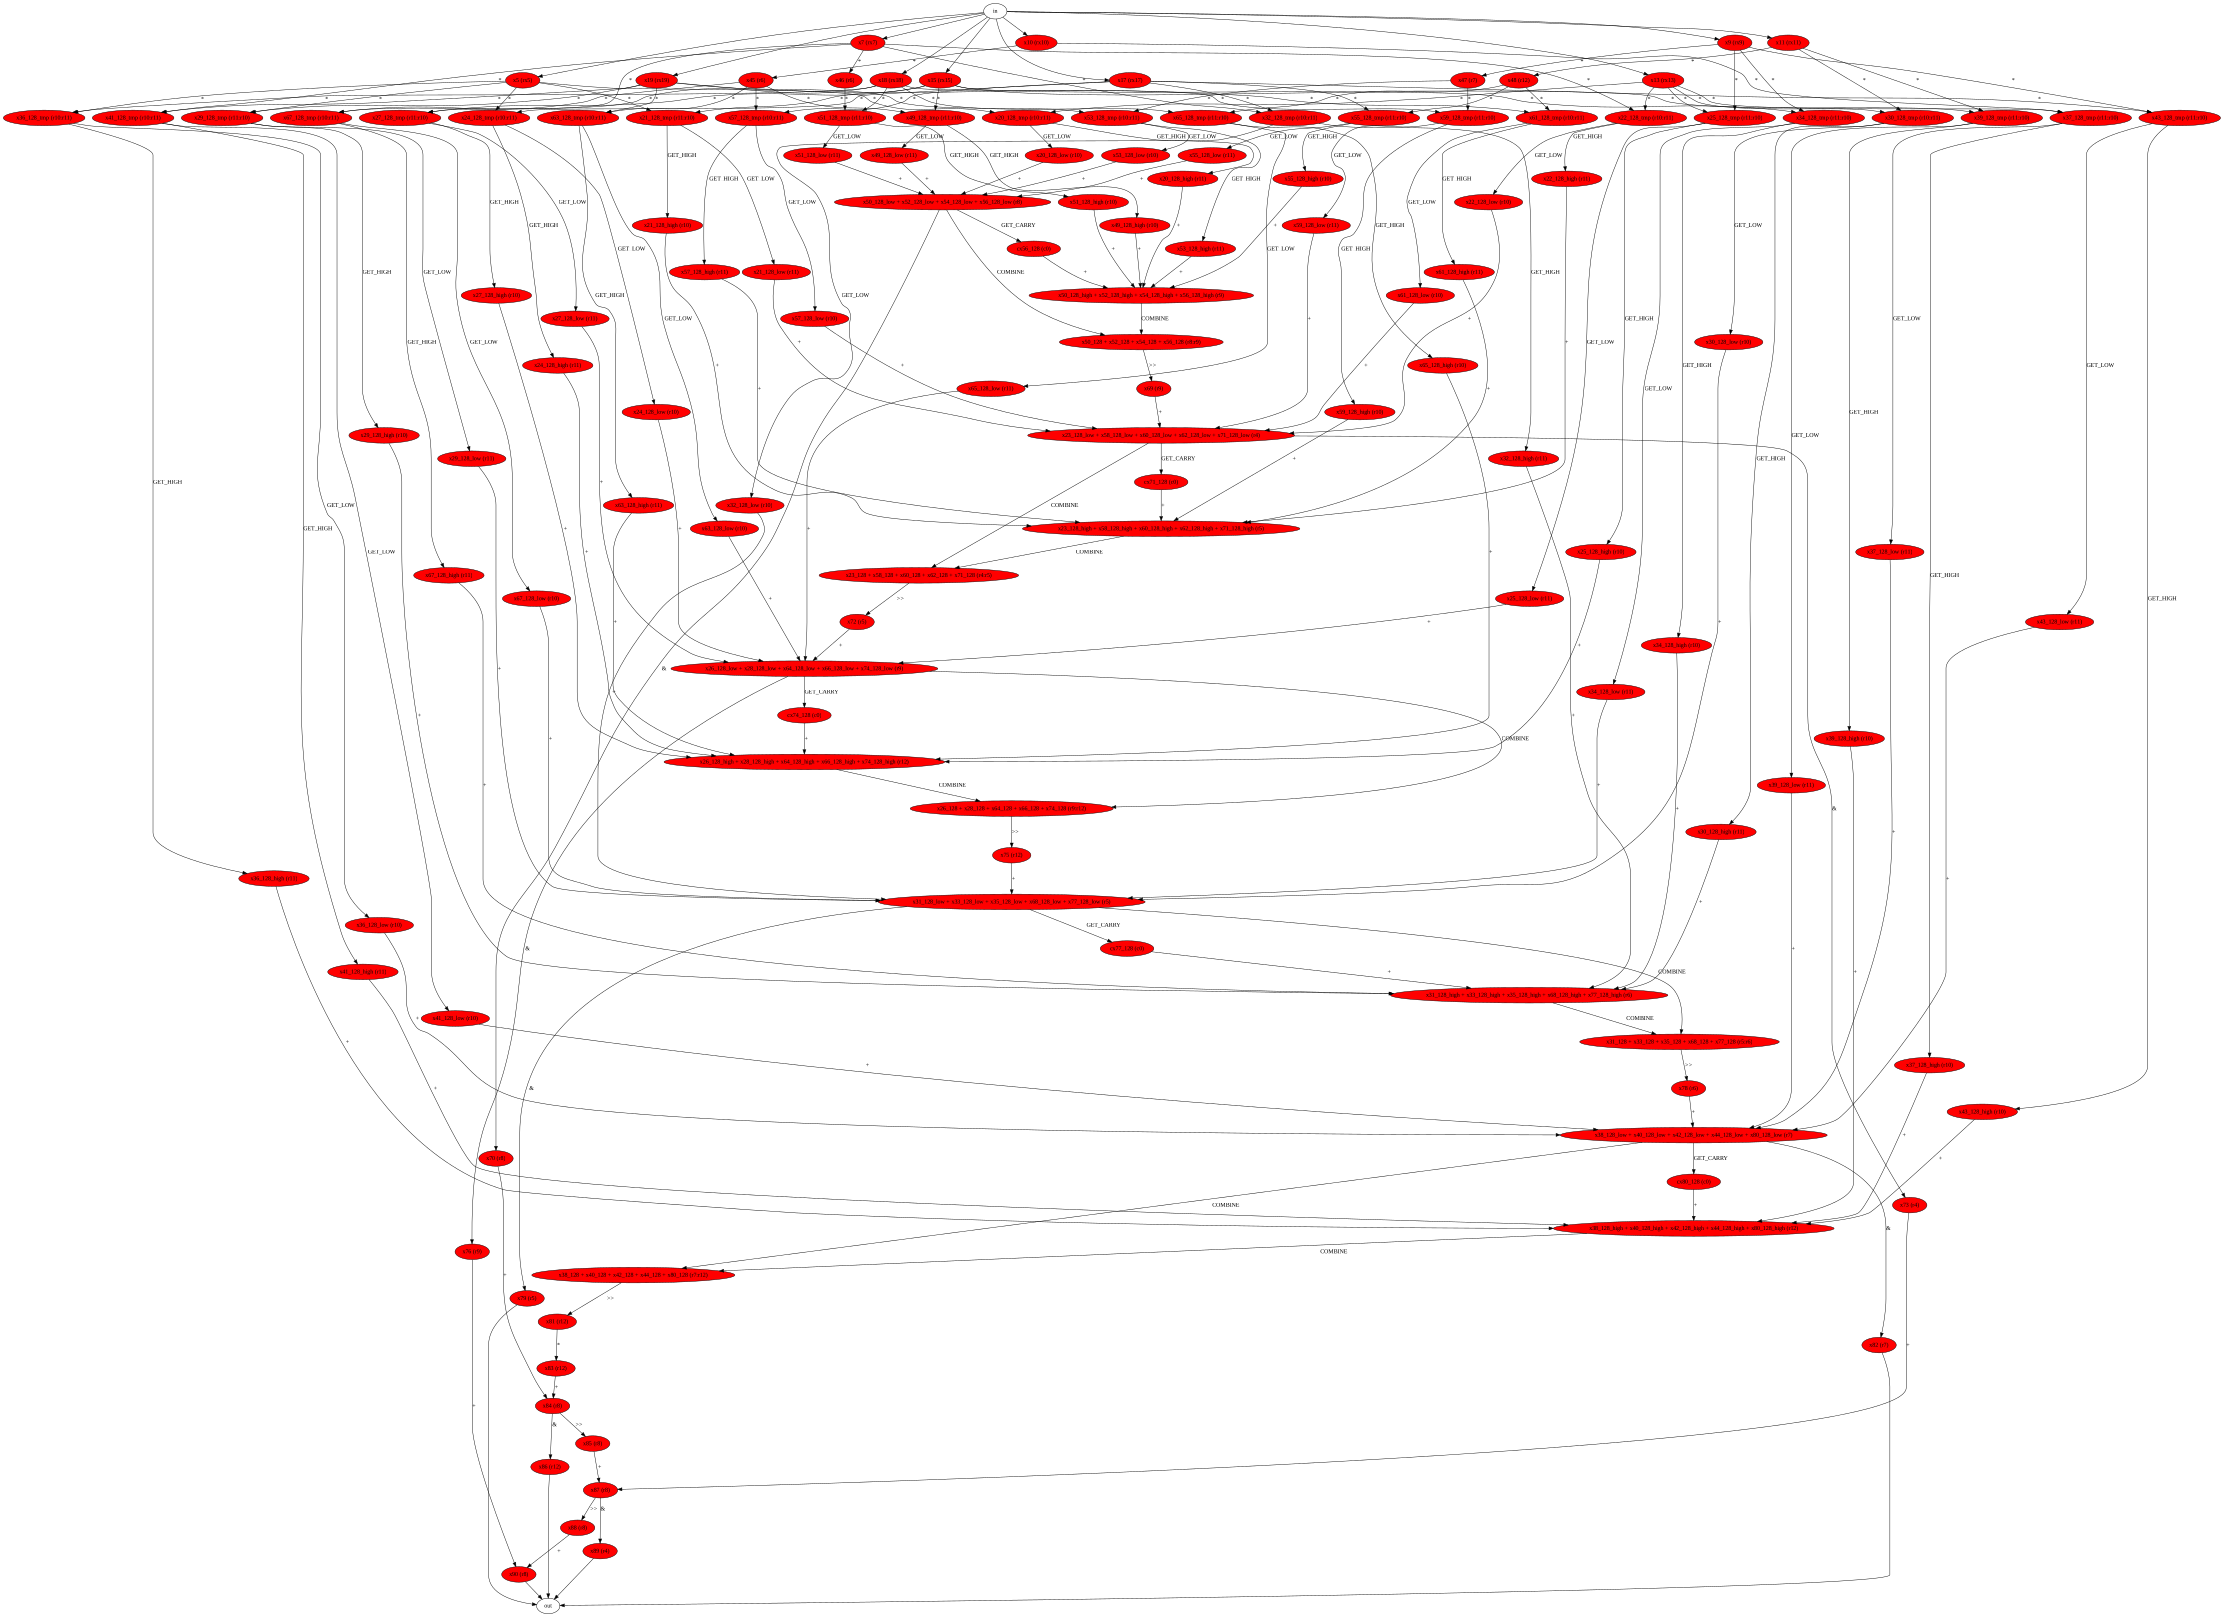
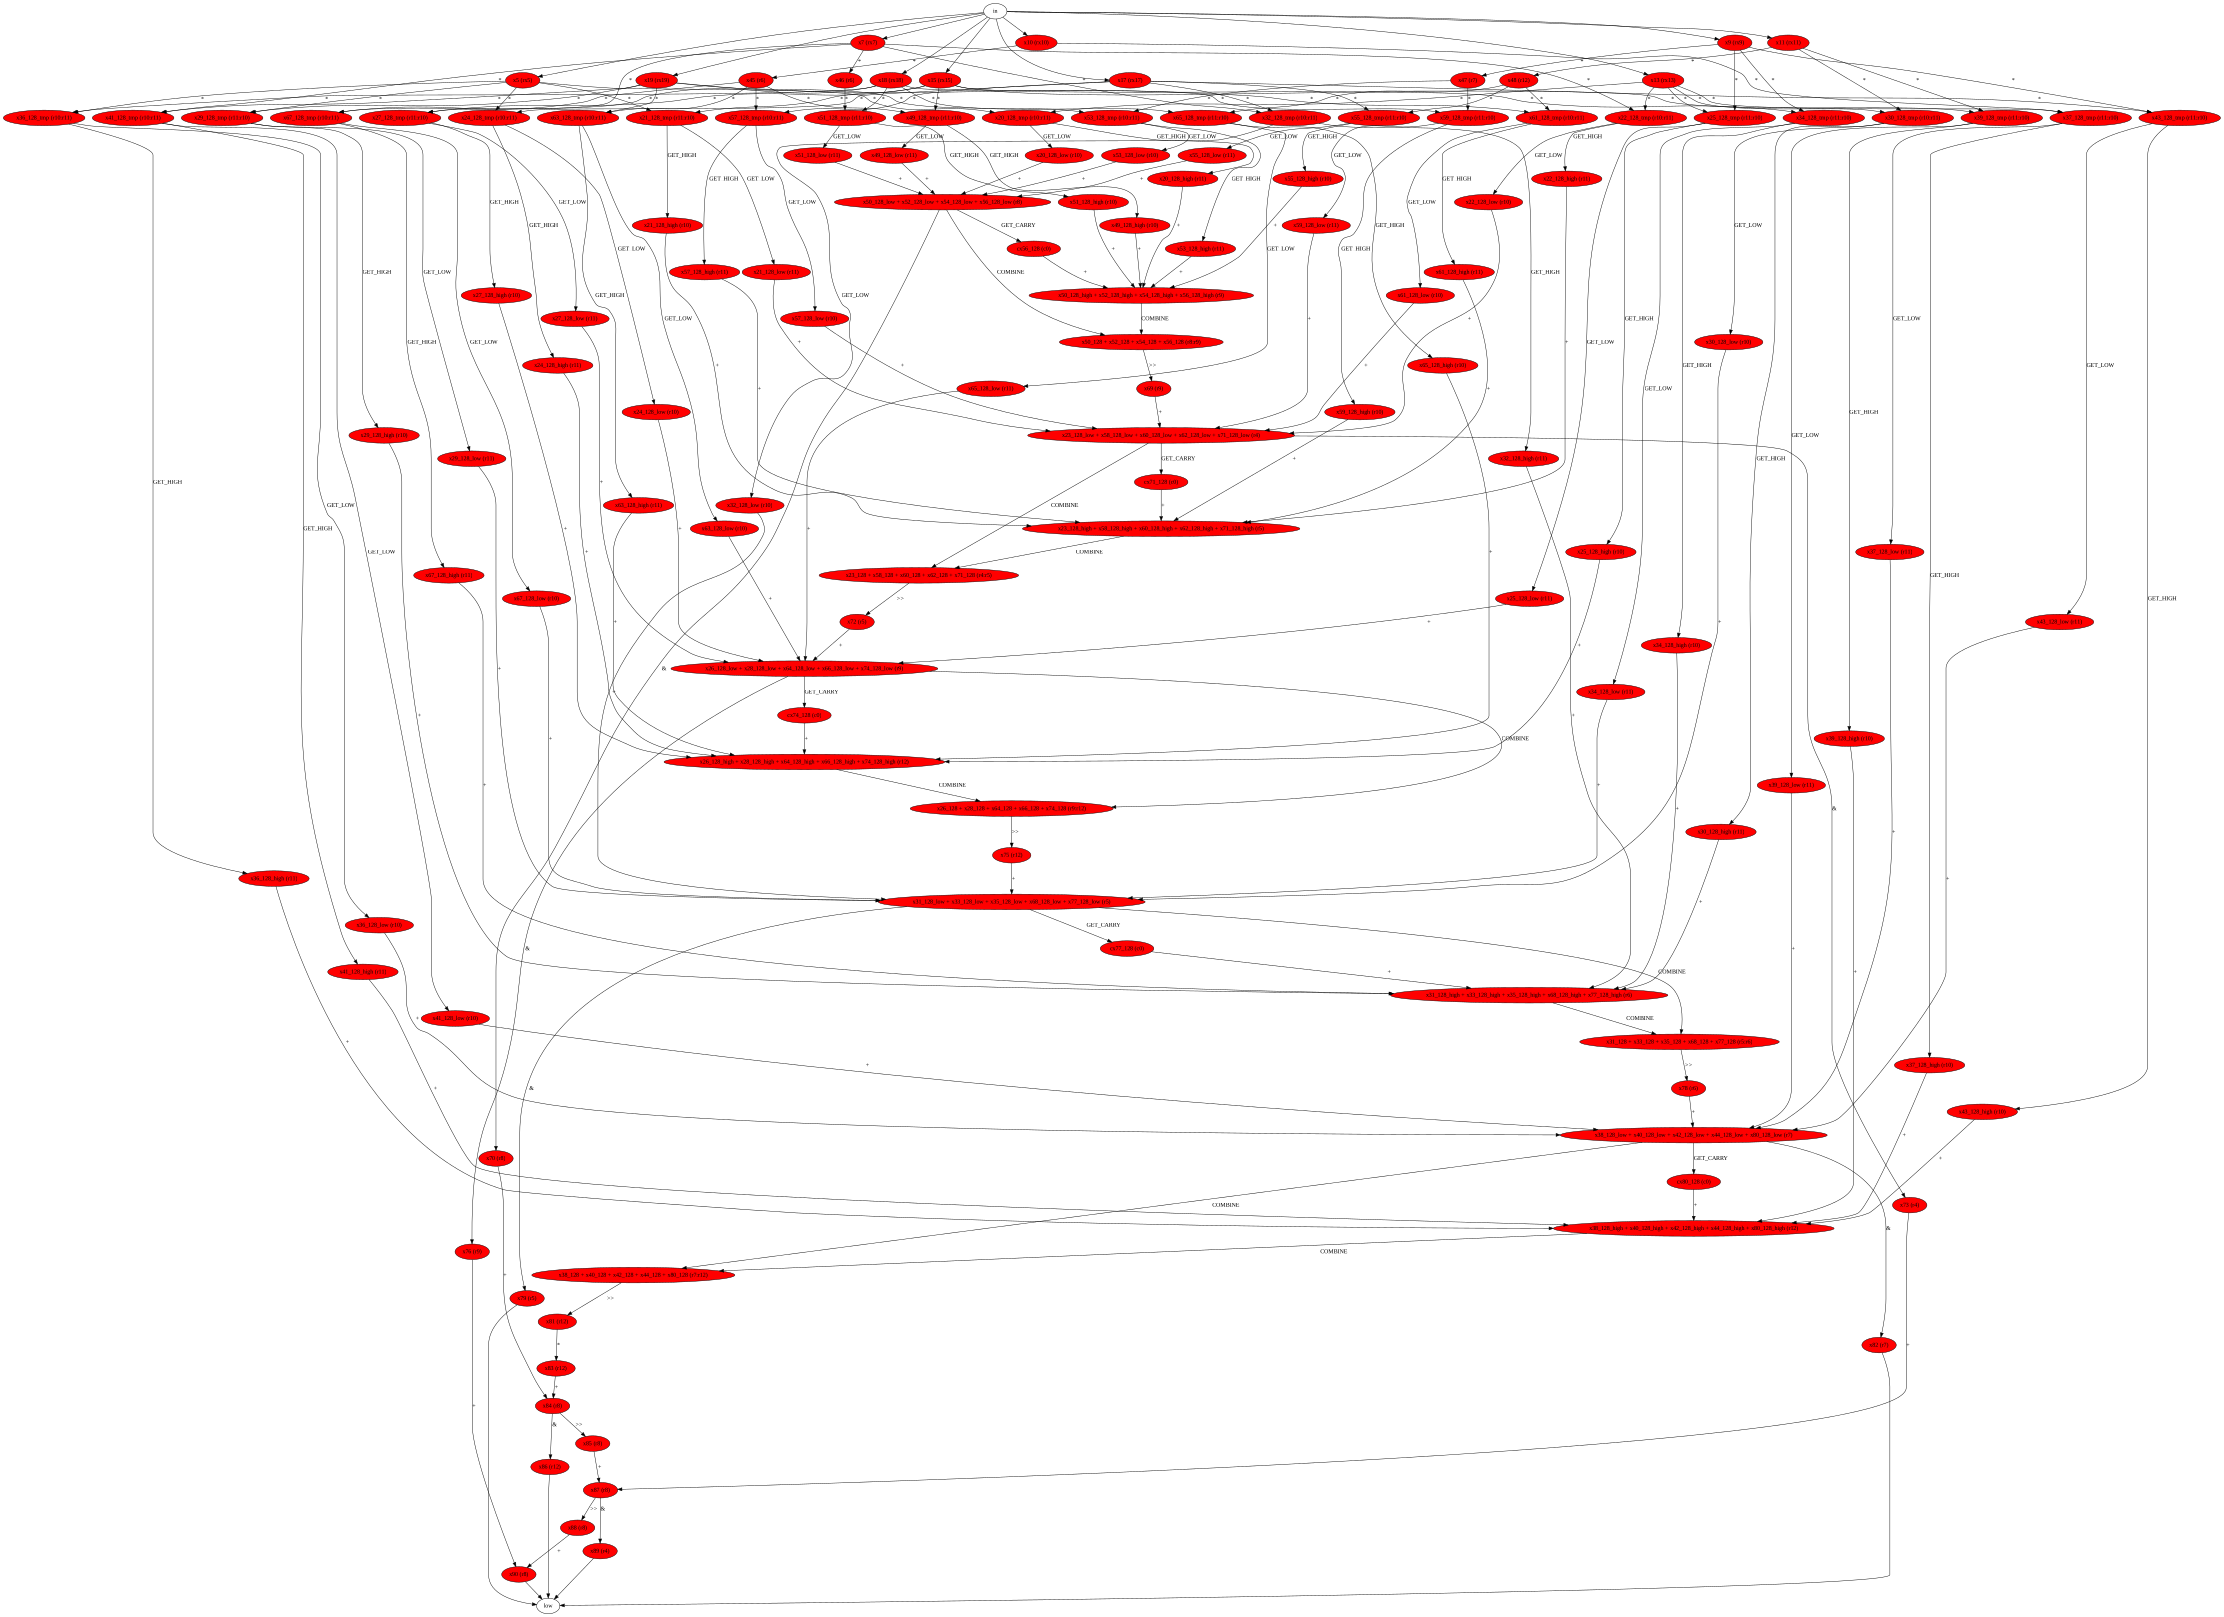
(548, 1606) -> (548, 1606)
